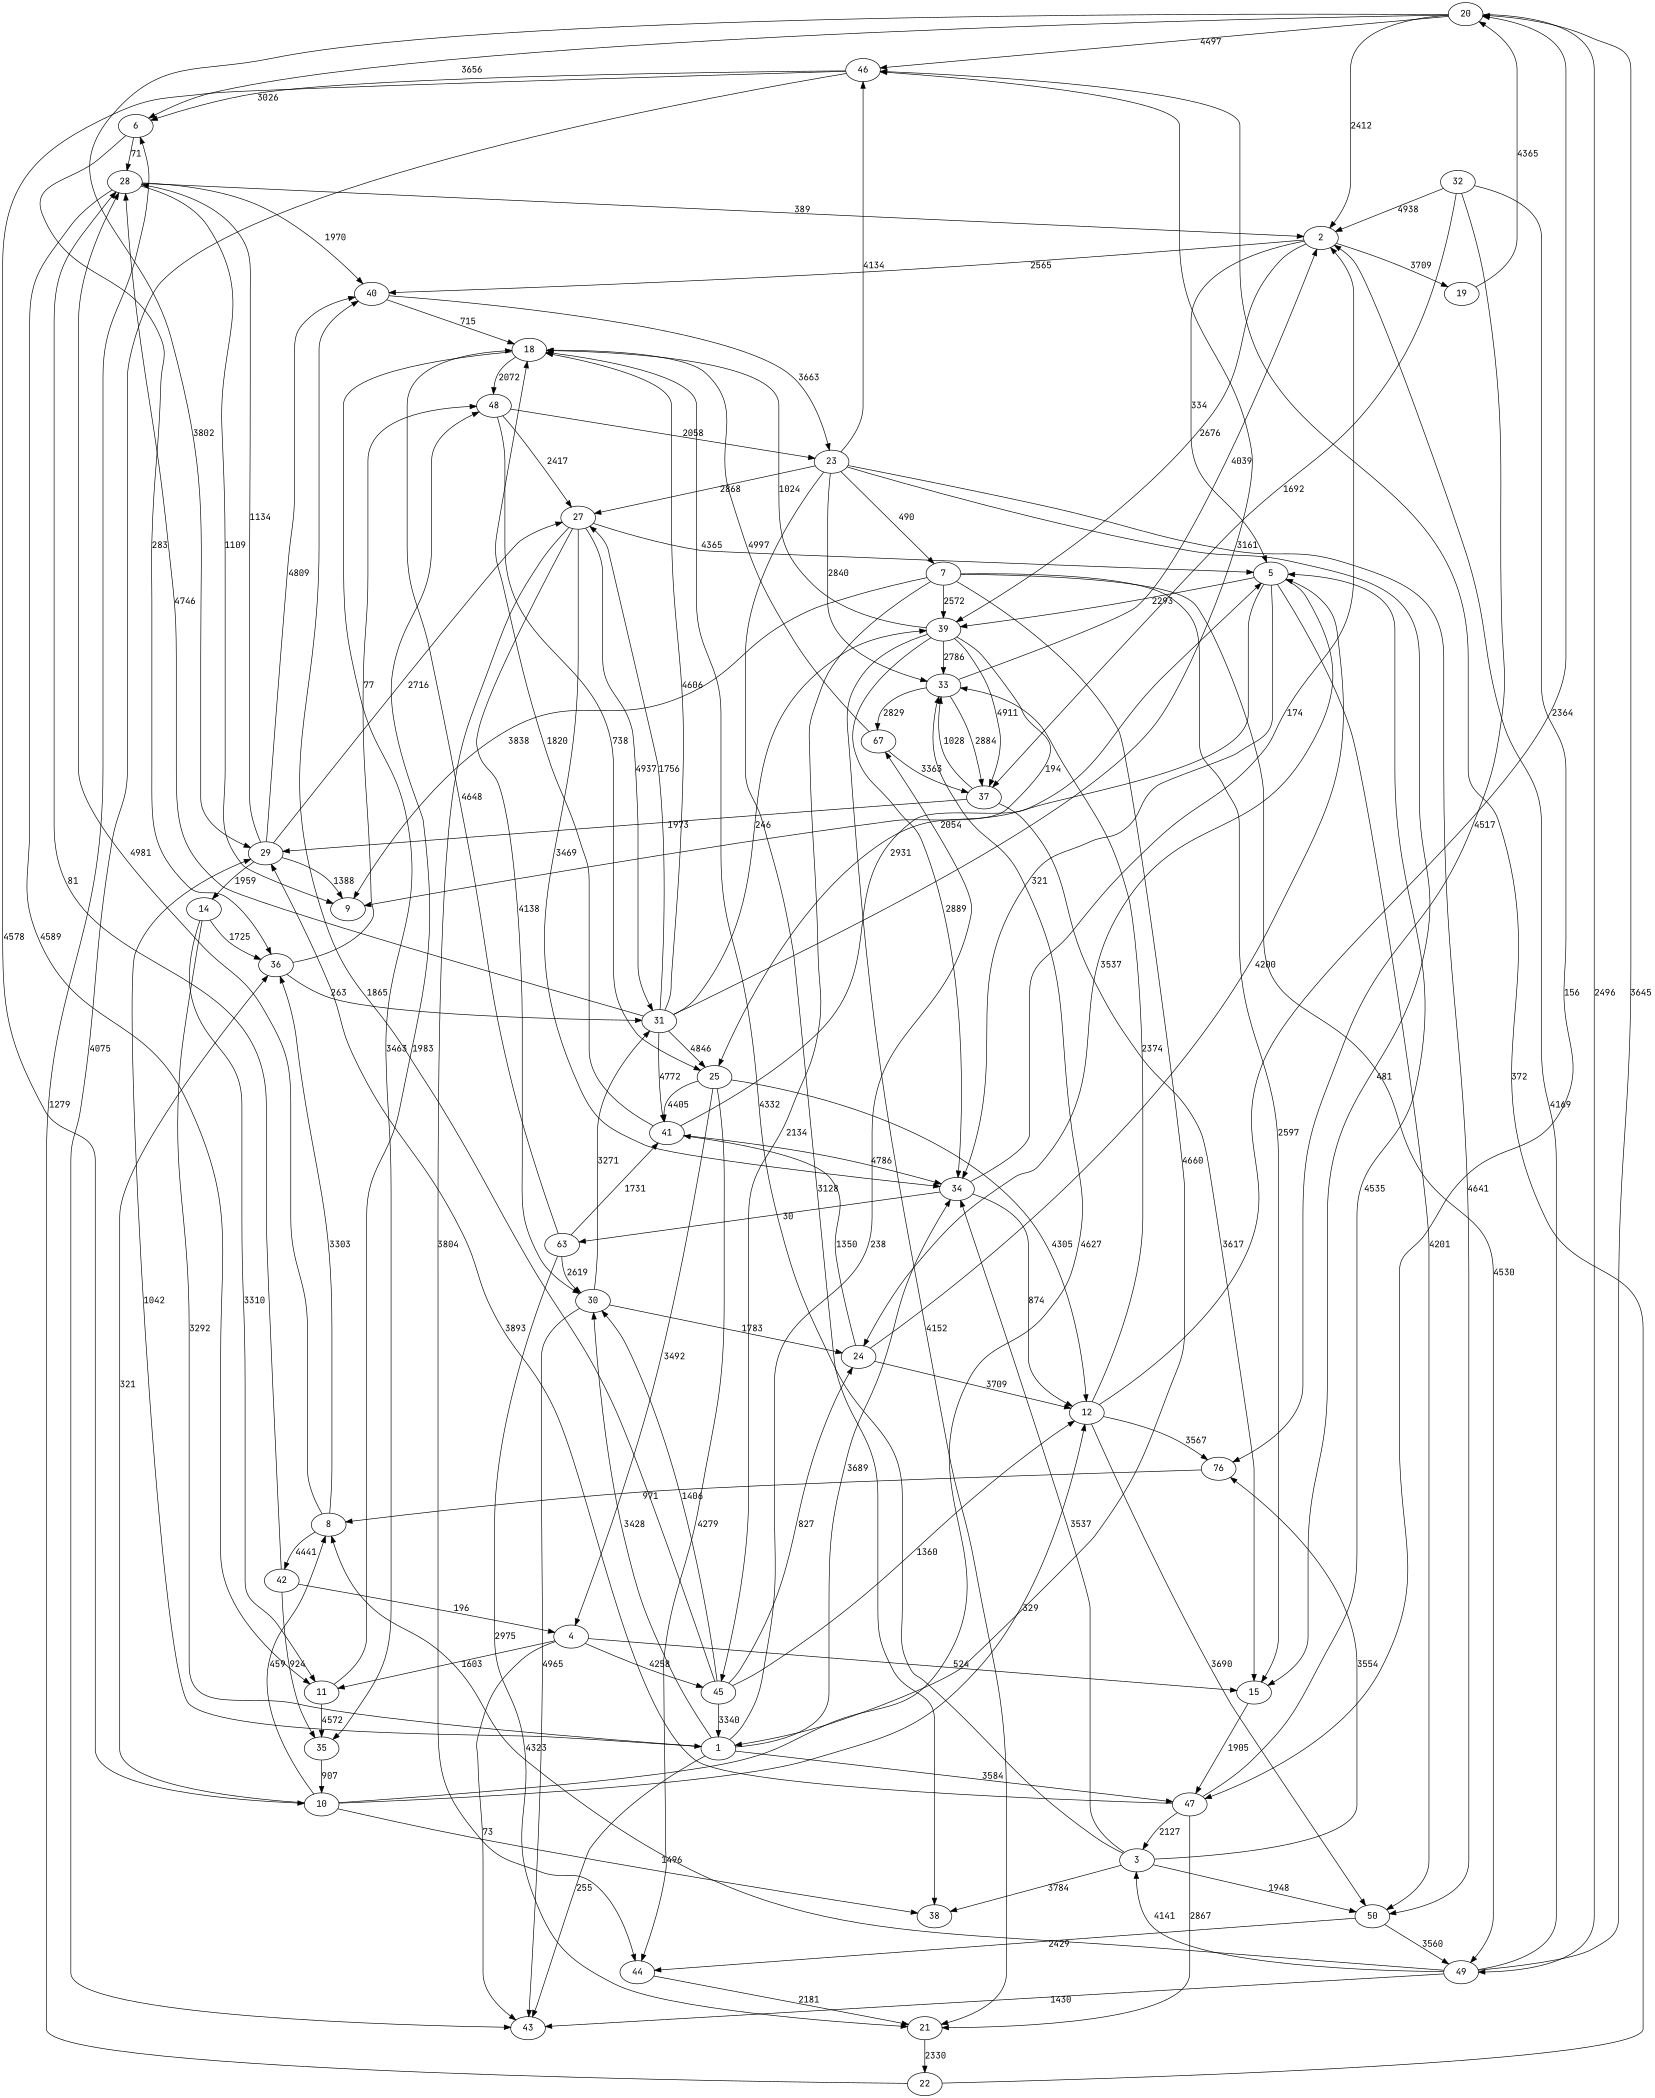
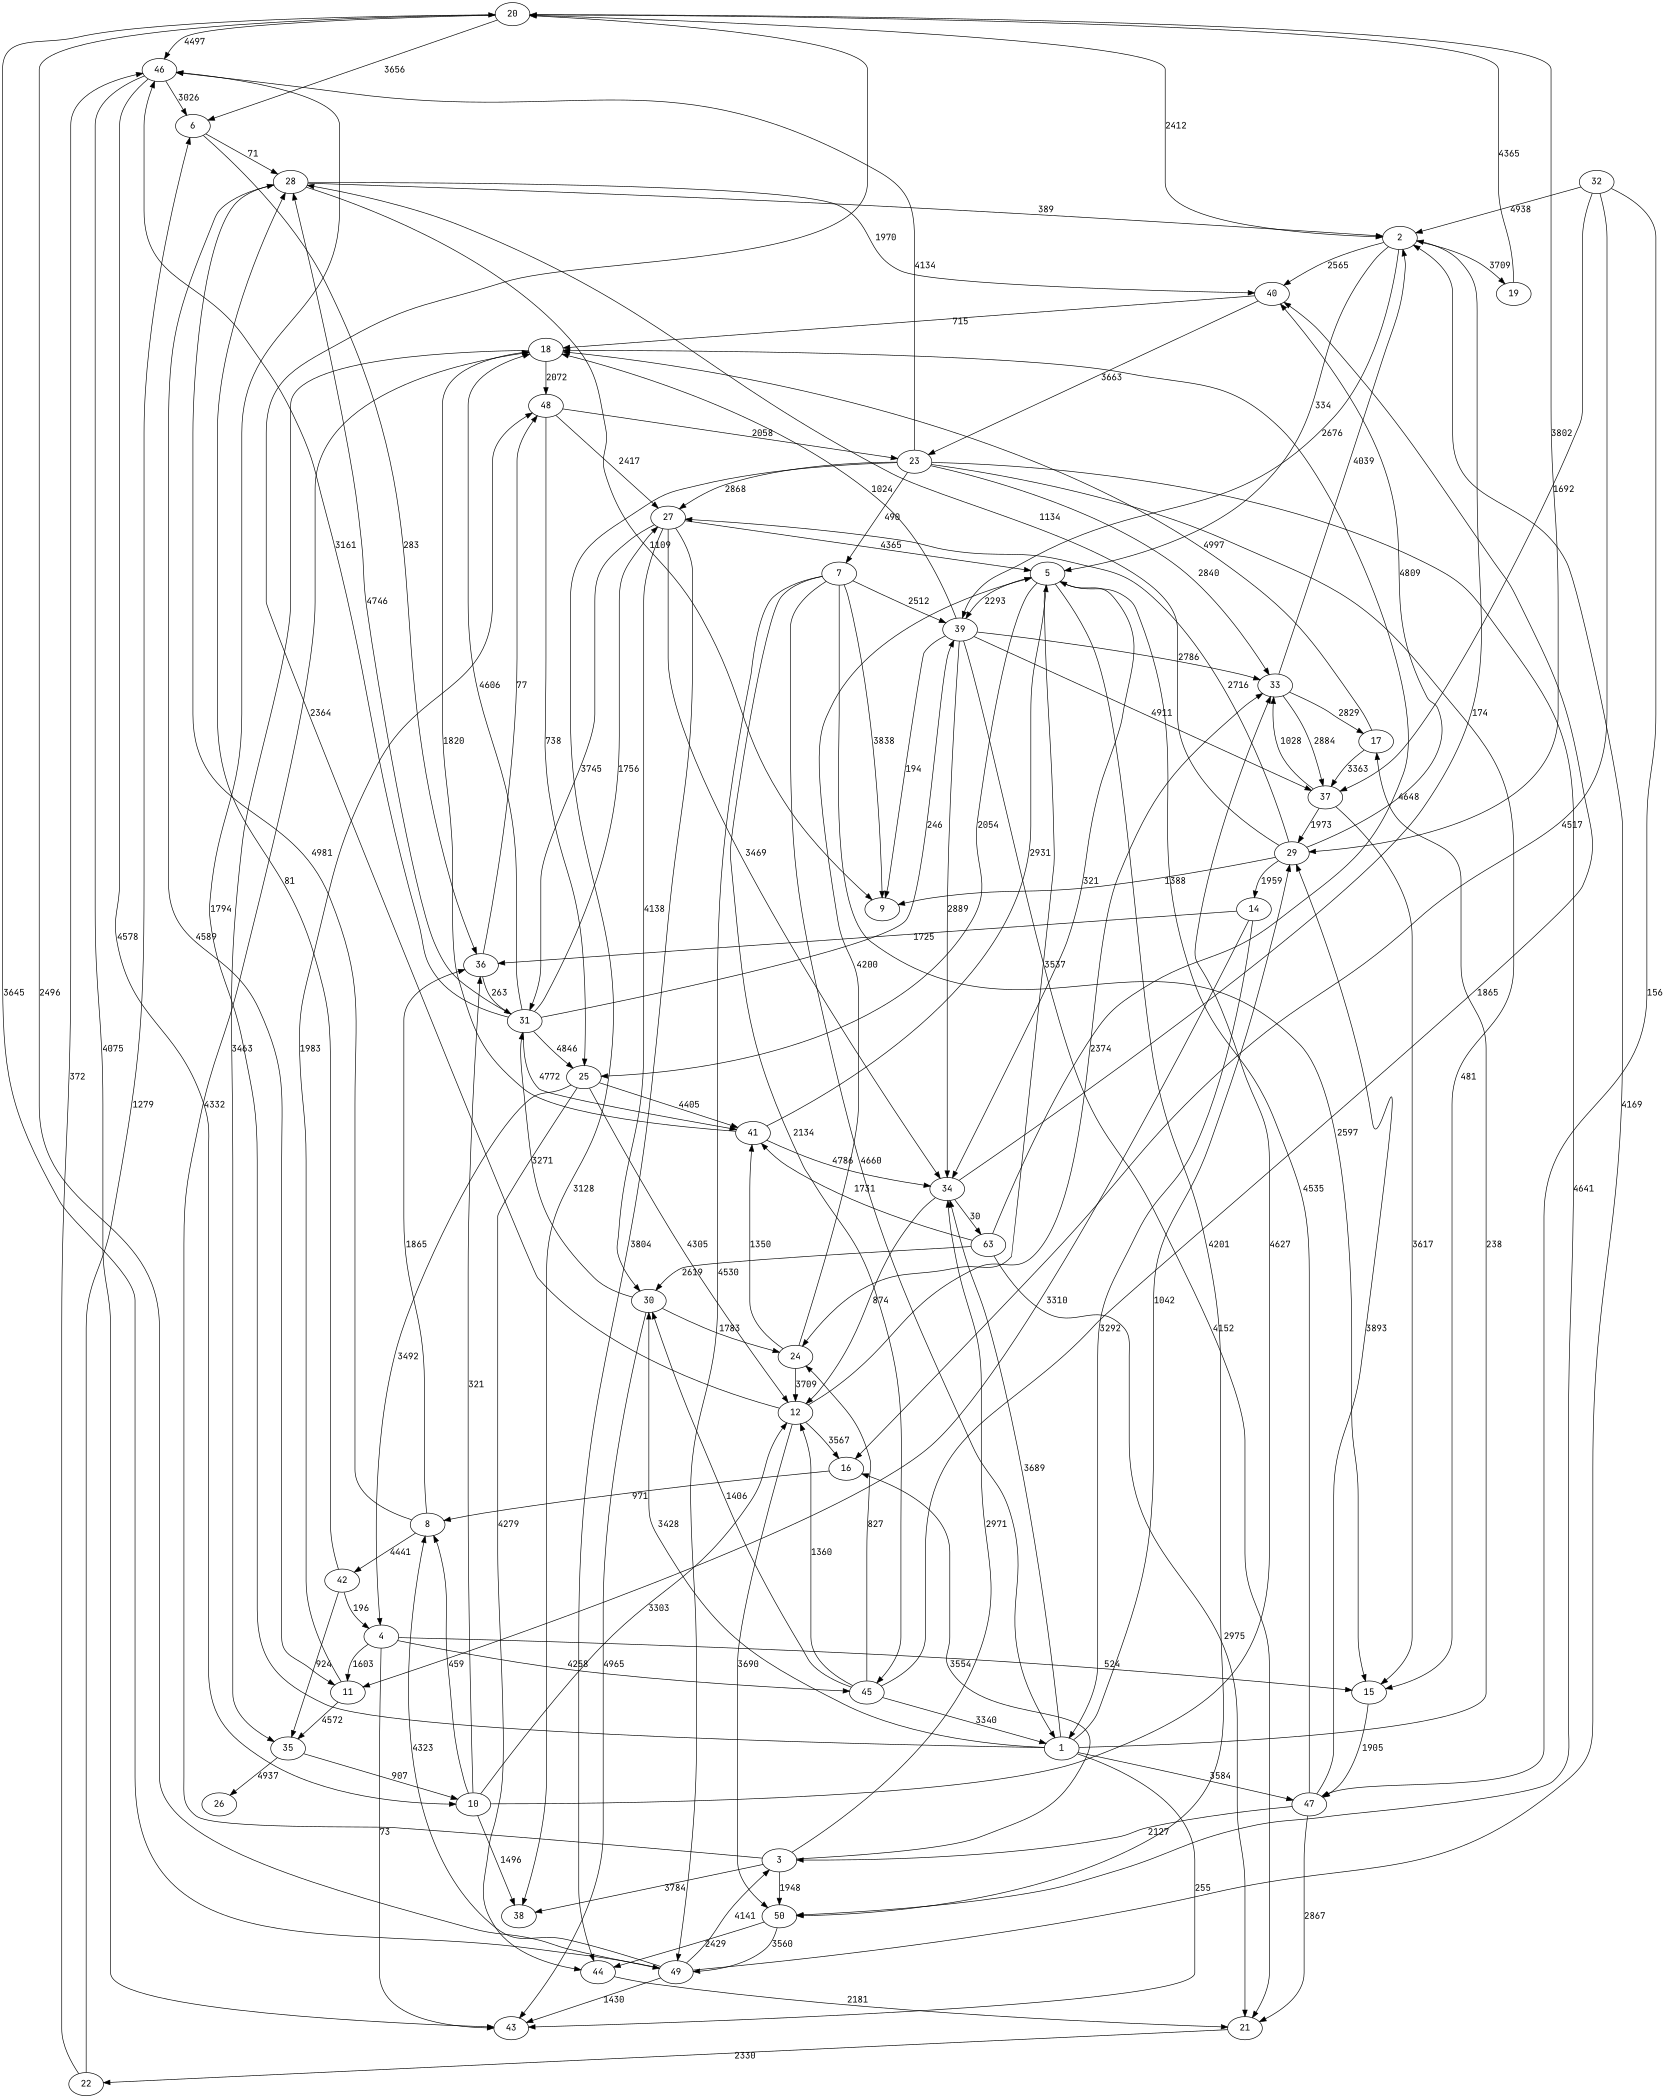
(954, 602) -> (919, 602)
(878, 741) -> (1376, 741)
(646, 769) -> (592, 769)
none -> (257, 1187)
(340, 1245) -> (417, 1245)
(1219, 1469) -> (846, 1469)
(1081, 1525) -> (997, 1525)
(1031, 1609) -> (659, 1609)
none -> (219, 1804)
